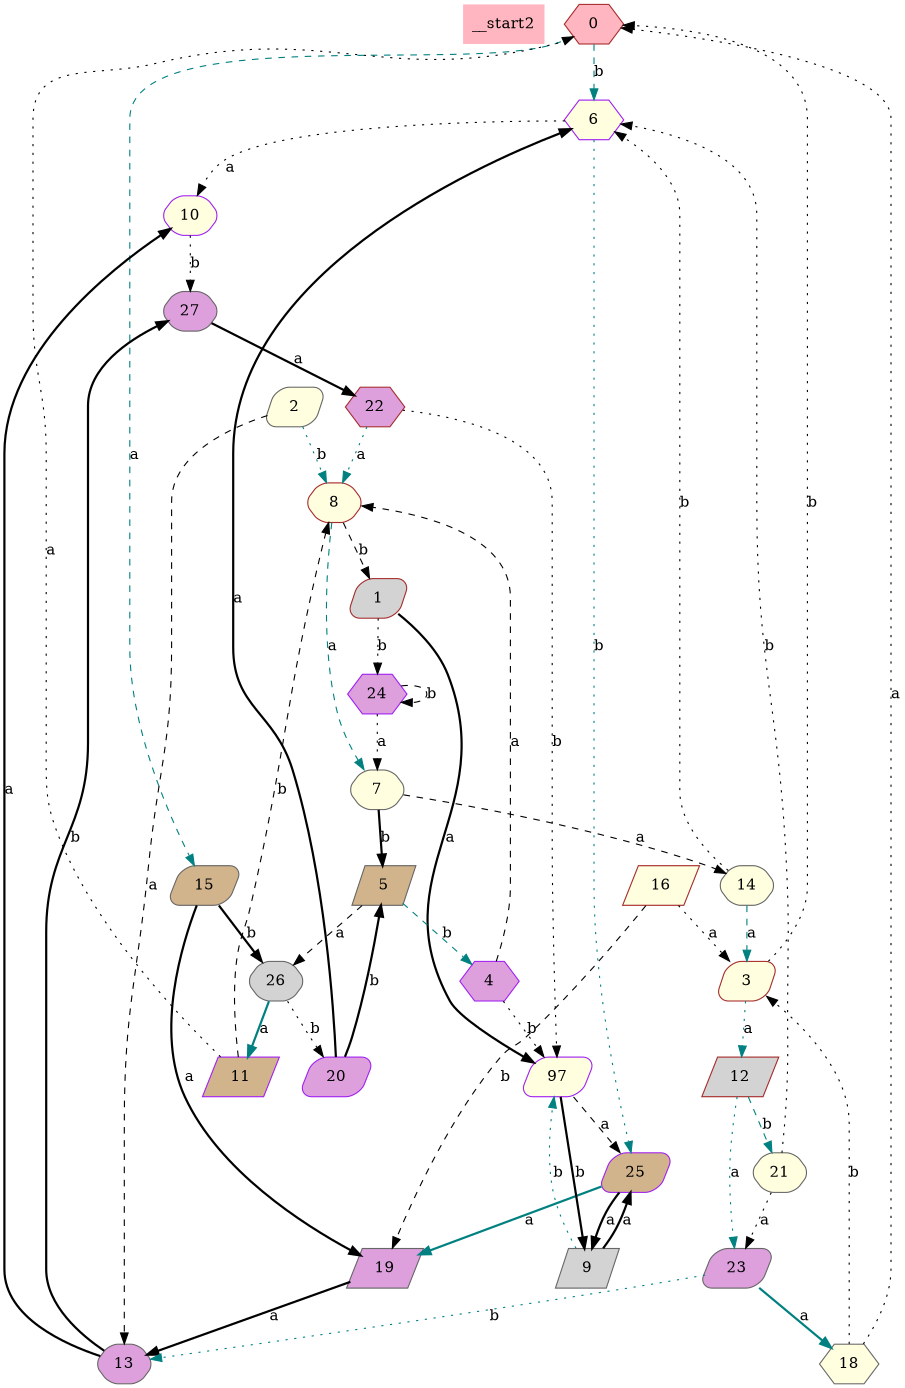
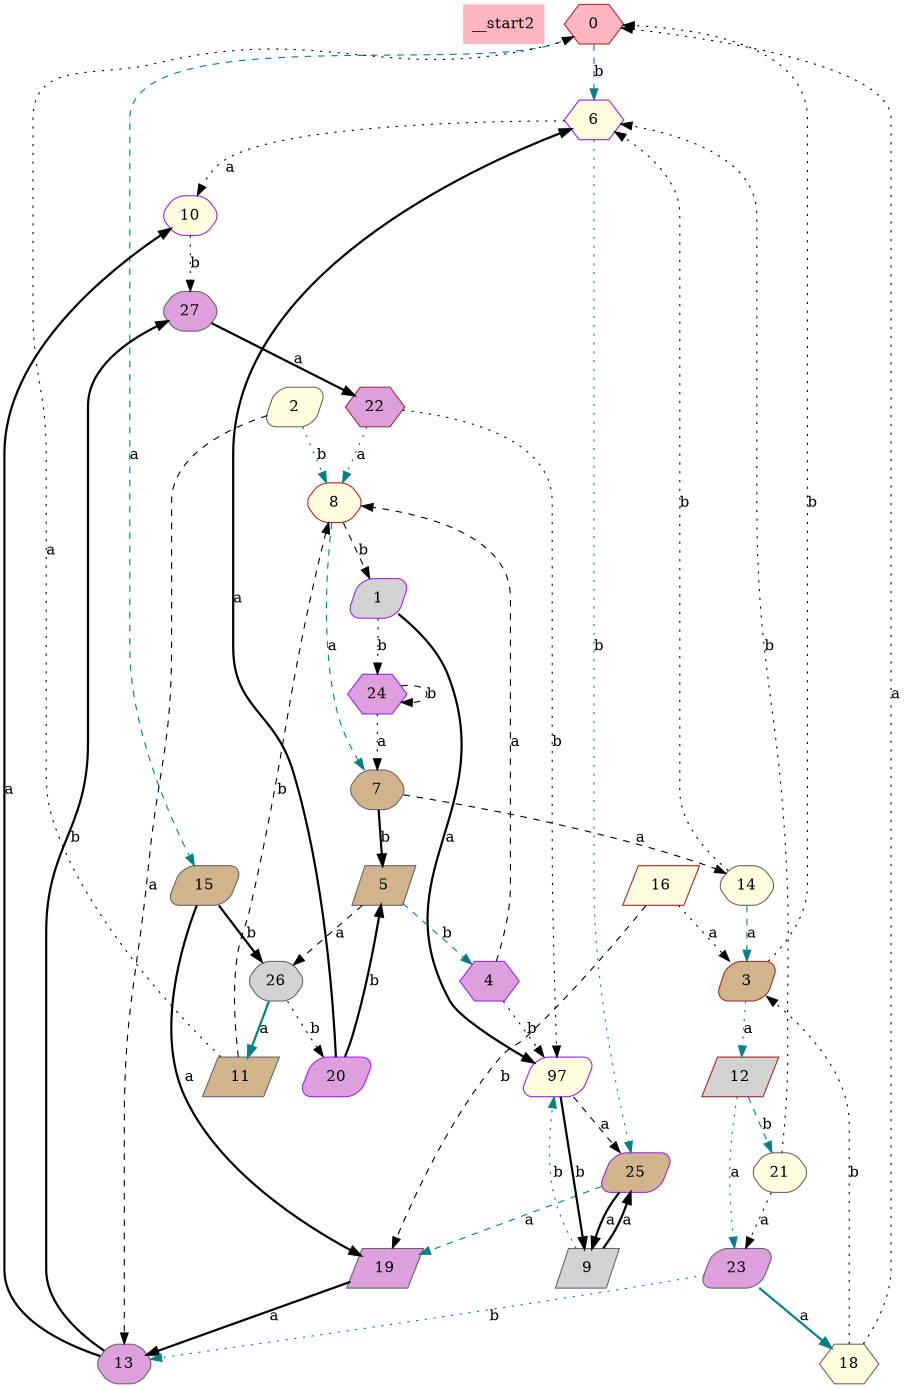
(378, 598) -> (378, 598)
(377, 790) -> (377, 790)
(747, 981) -> (747, 981)
(241, 1077) -> (241, 1077)
(516, 1219) -> (516, 1219)
